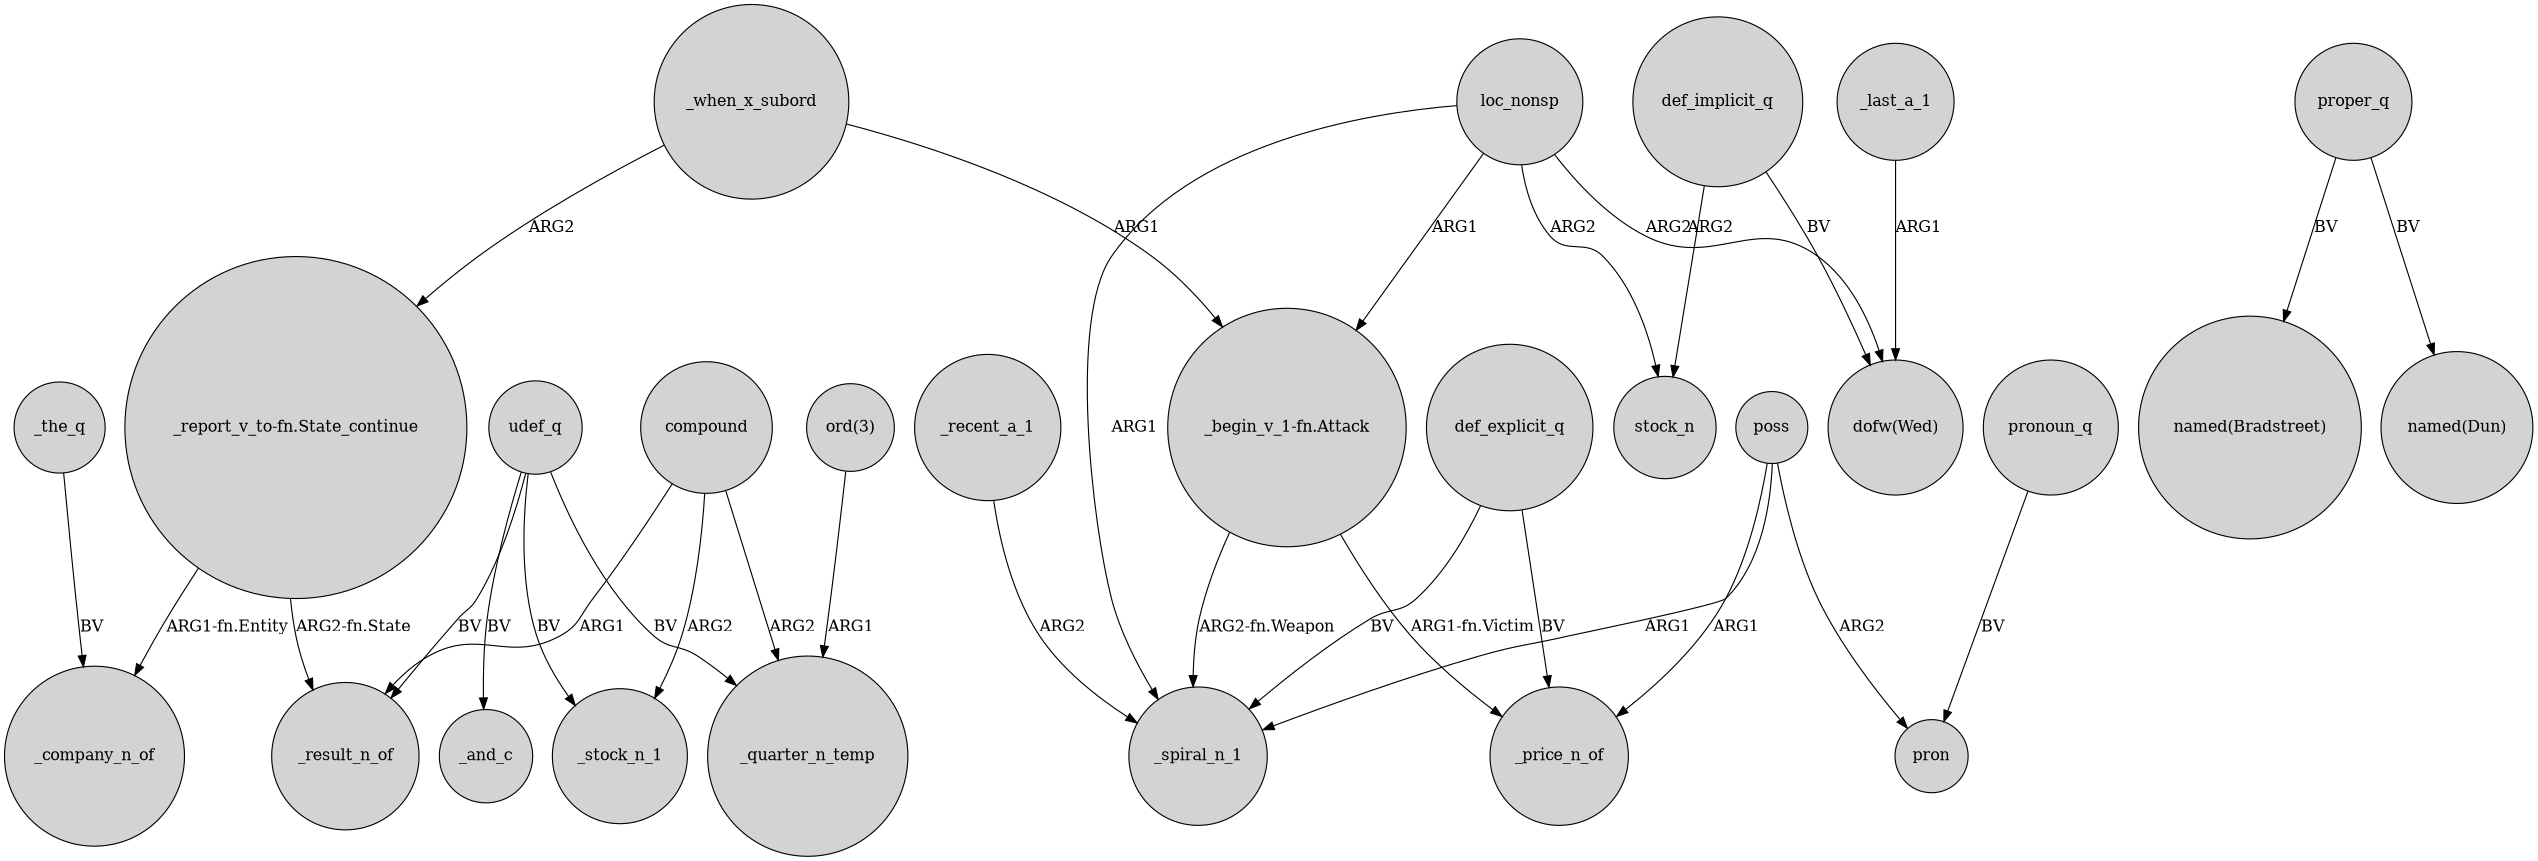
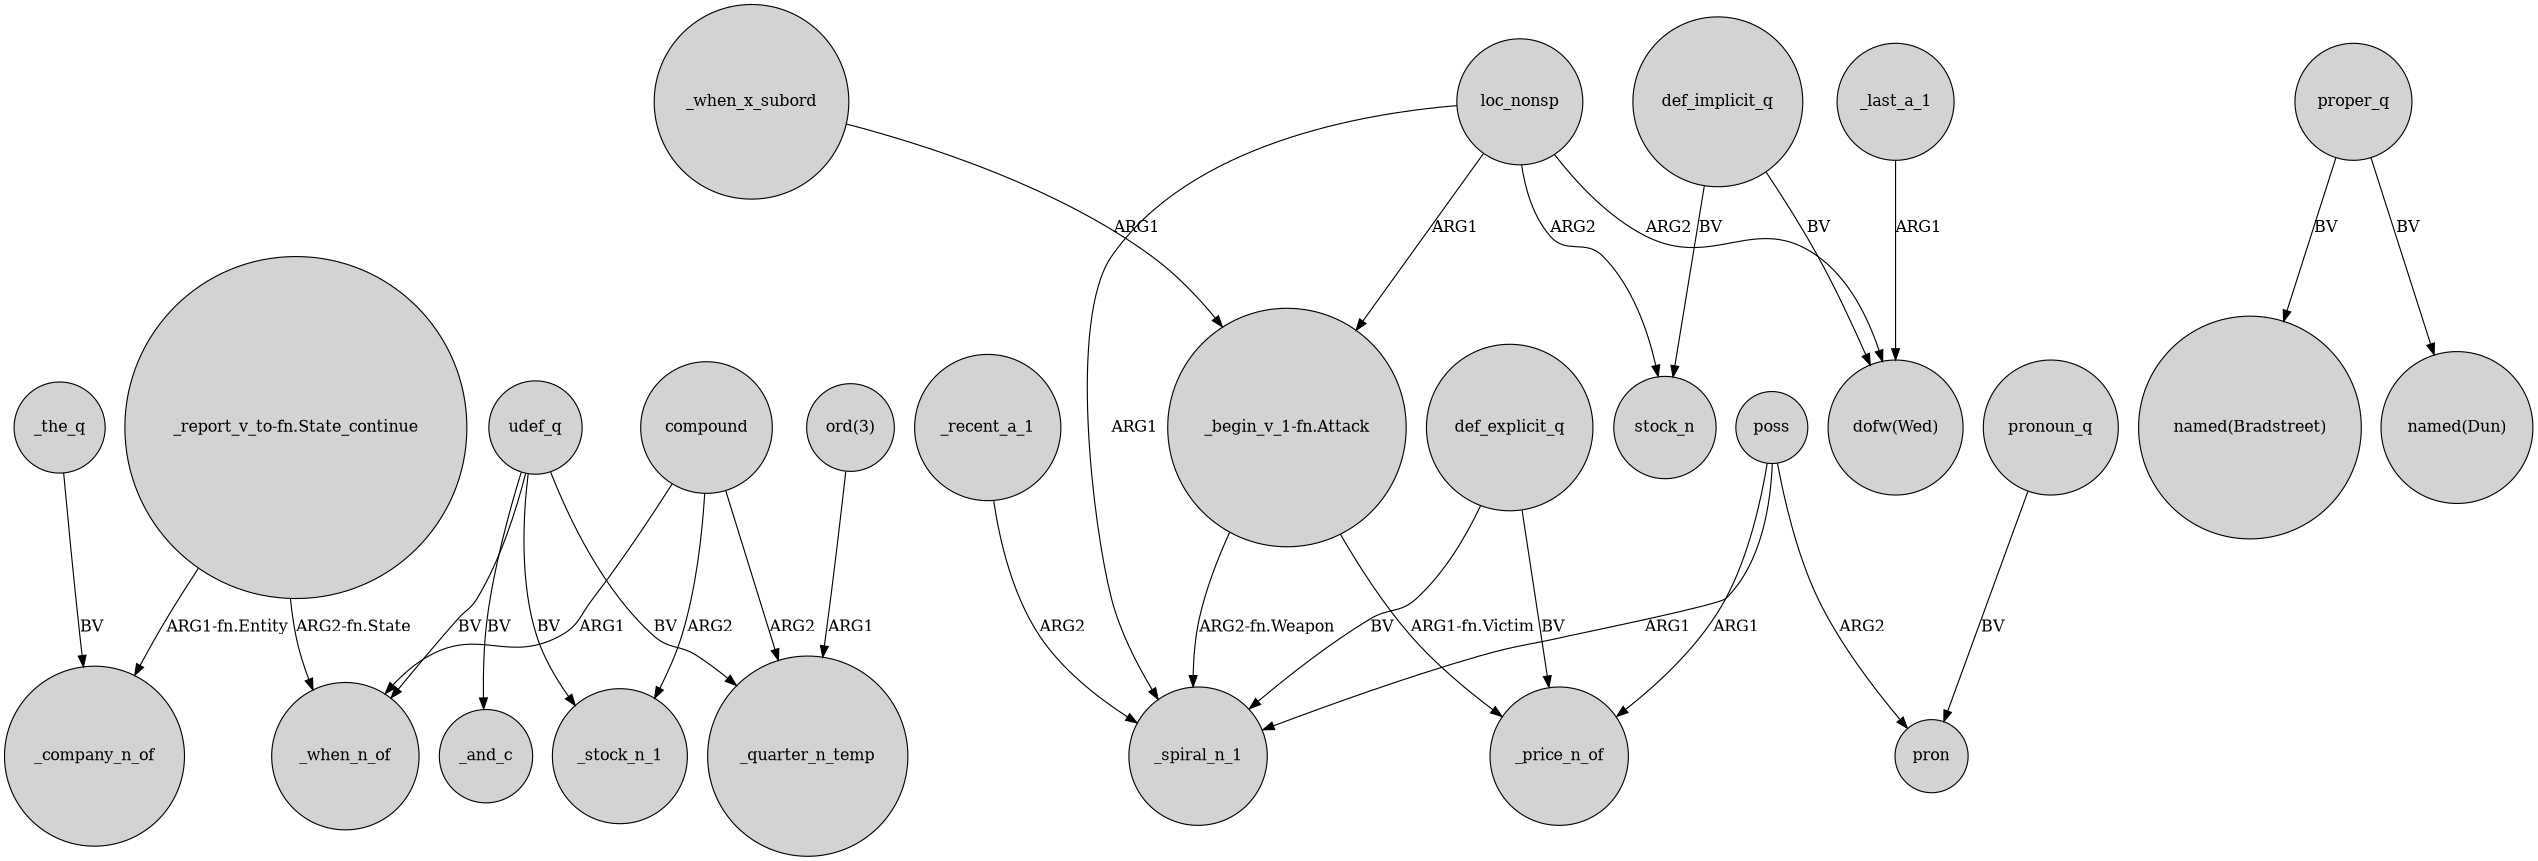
(540, 215) -> none
(1711, 228) -> (1711, 228)
(345, 756) -> (345, 756)
